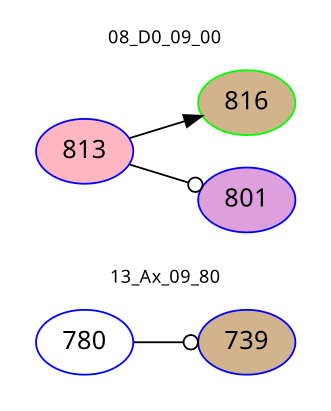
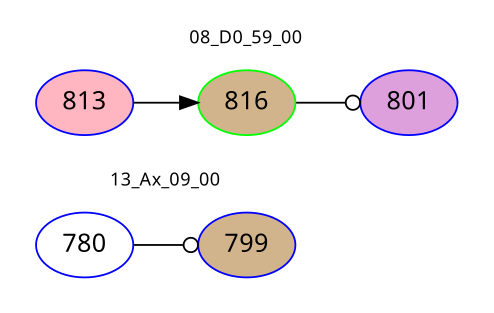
(166, 39) -> (247, 39)
(159, 174) -> (321, 103)
(166, 278) -> (166, 181)
(247, 342) -> (247, 245)
